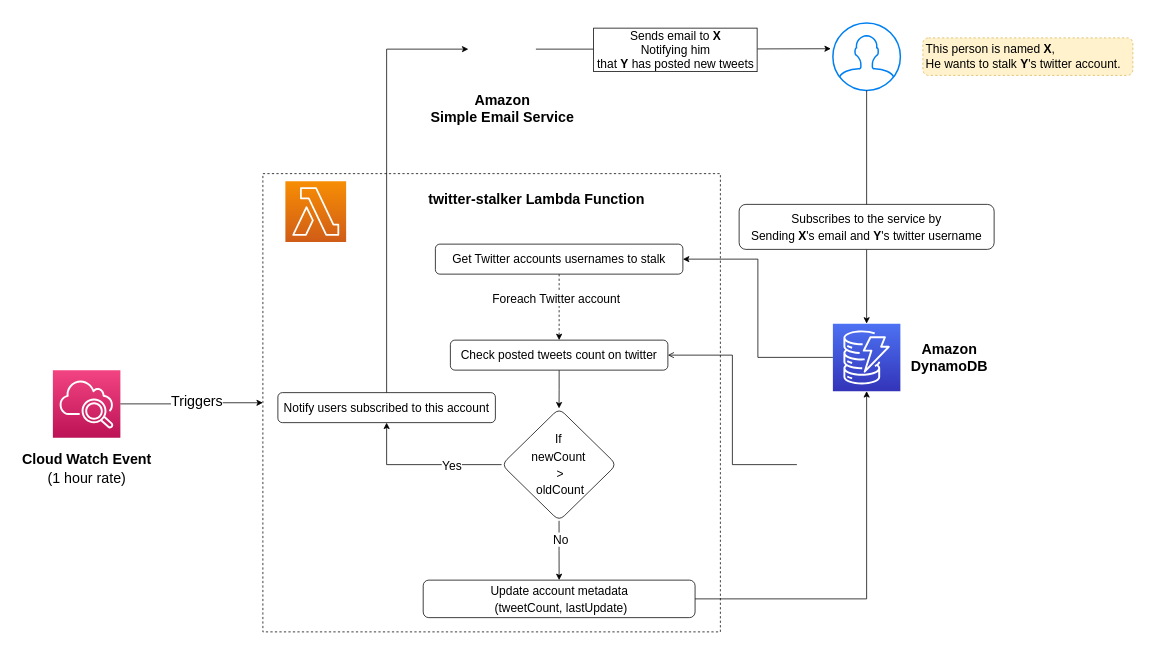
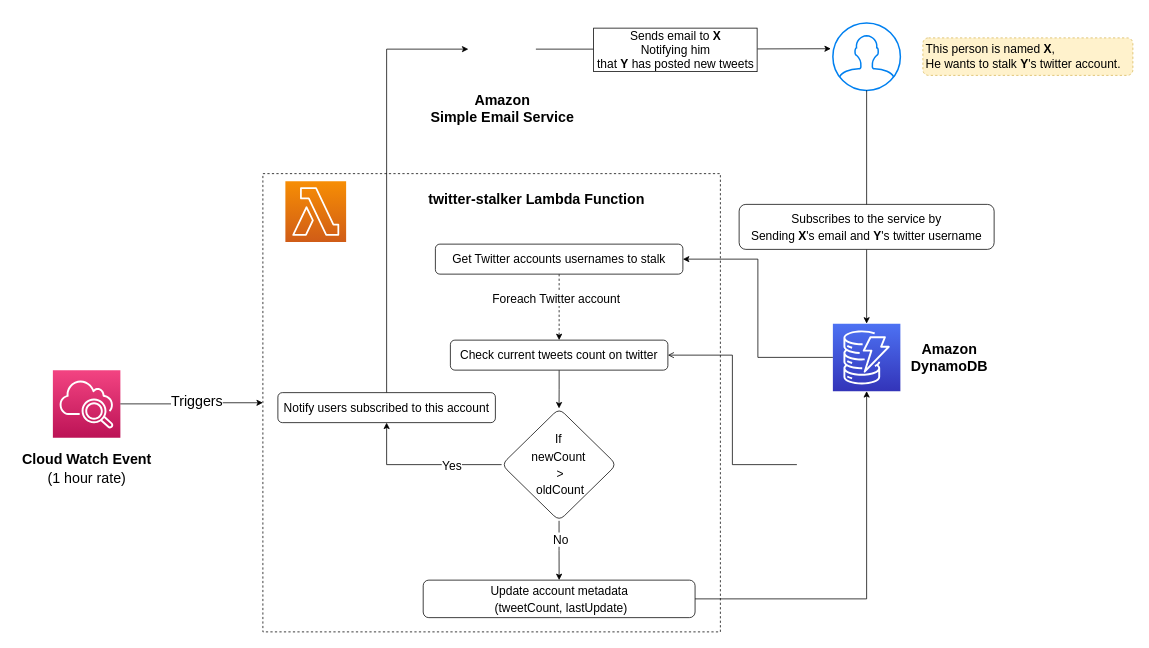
(559, 355) -> (559, 355)
